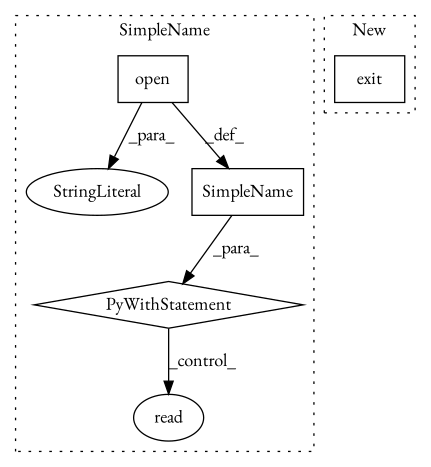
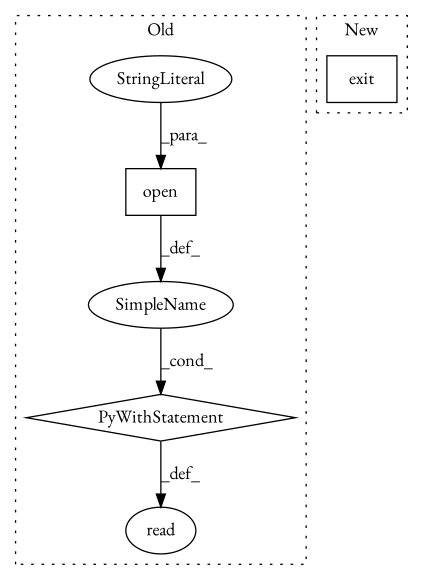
(165, 30) -> (161, 30)
(128, 130) -> (161, 129)
(248, 192) -> (161, 305)
(236, 248) -> (187, 361)
(202, 361) -> (181, 474)
